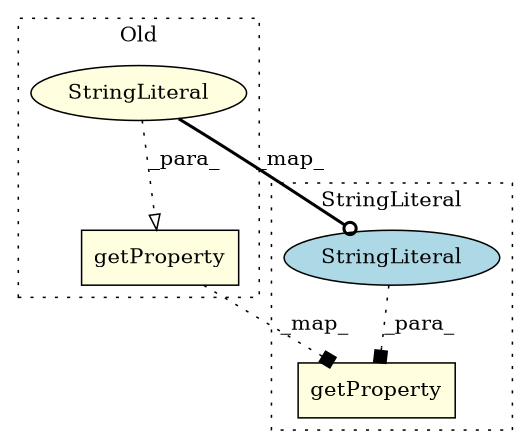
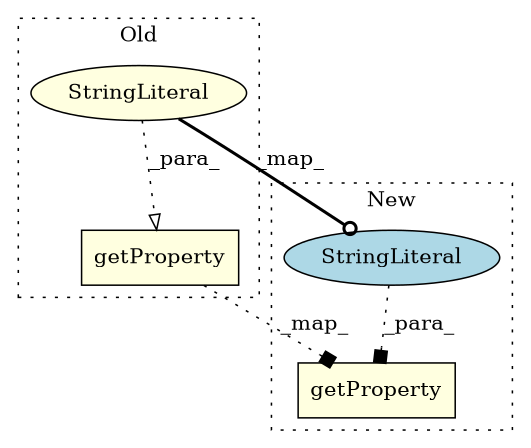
(392, 201) -> (392, 201)
